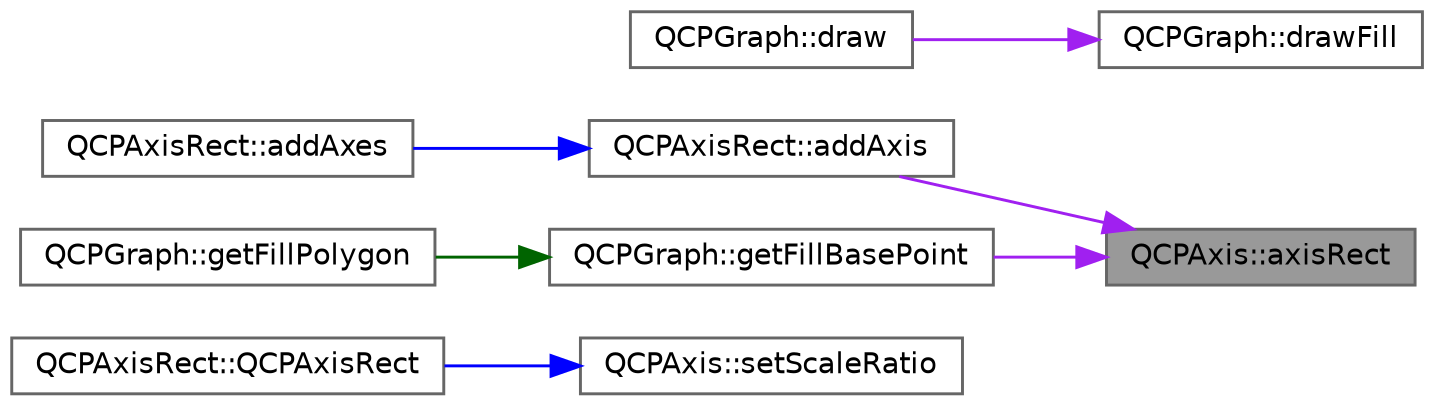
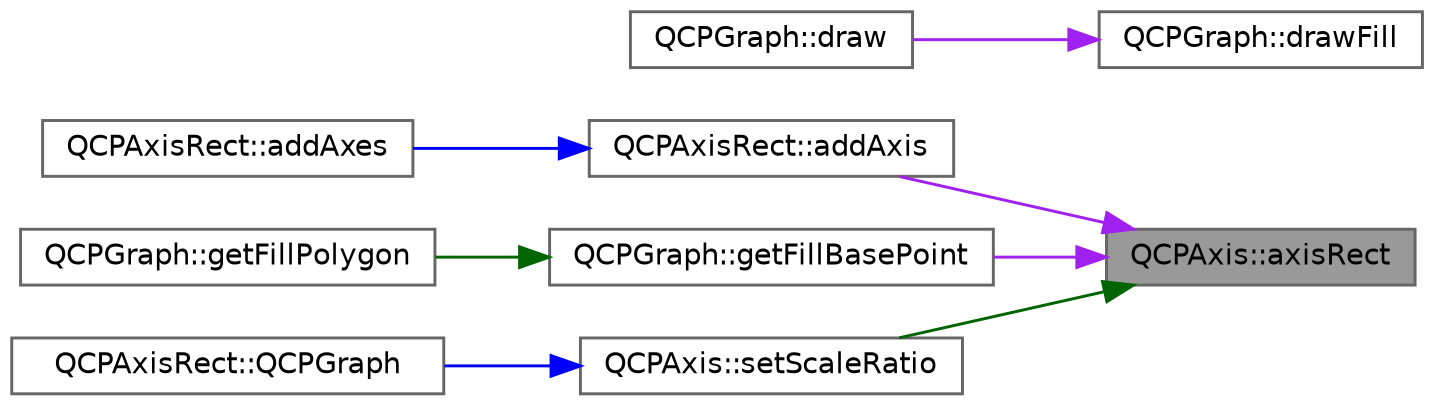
none -> (1002, 315)
(228, 366) -> (228, 366)
